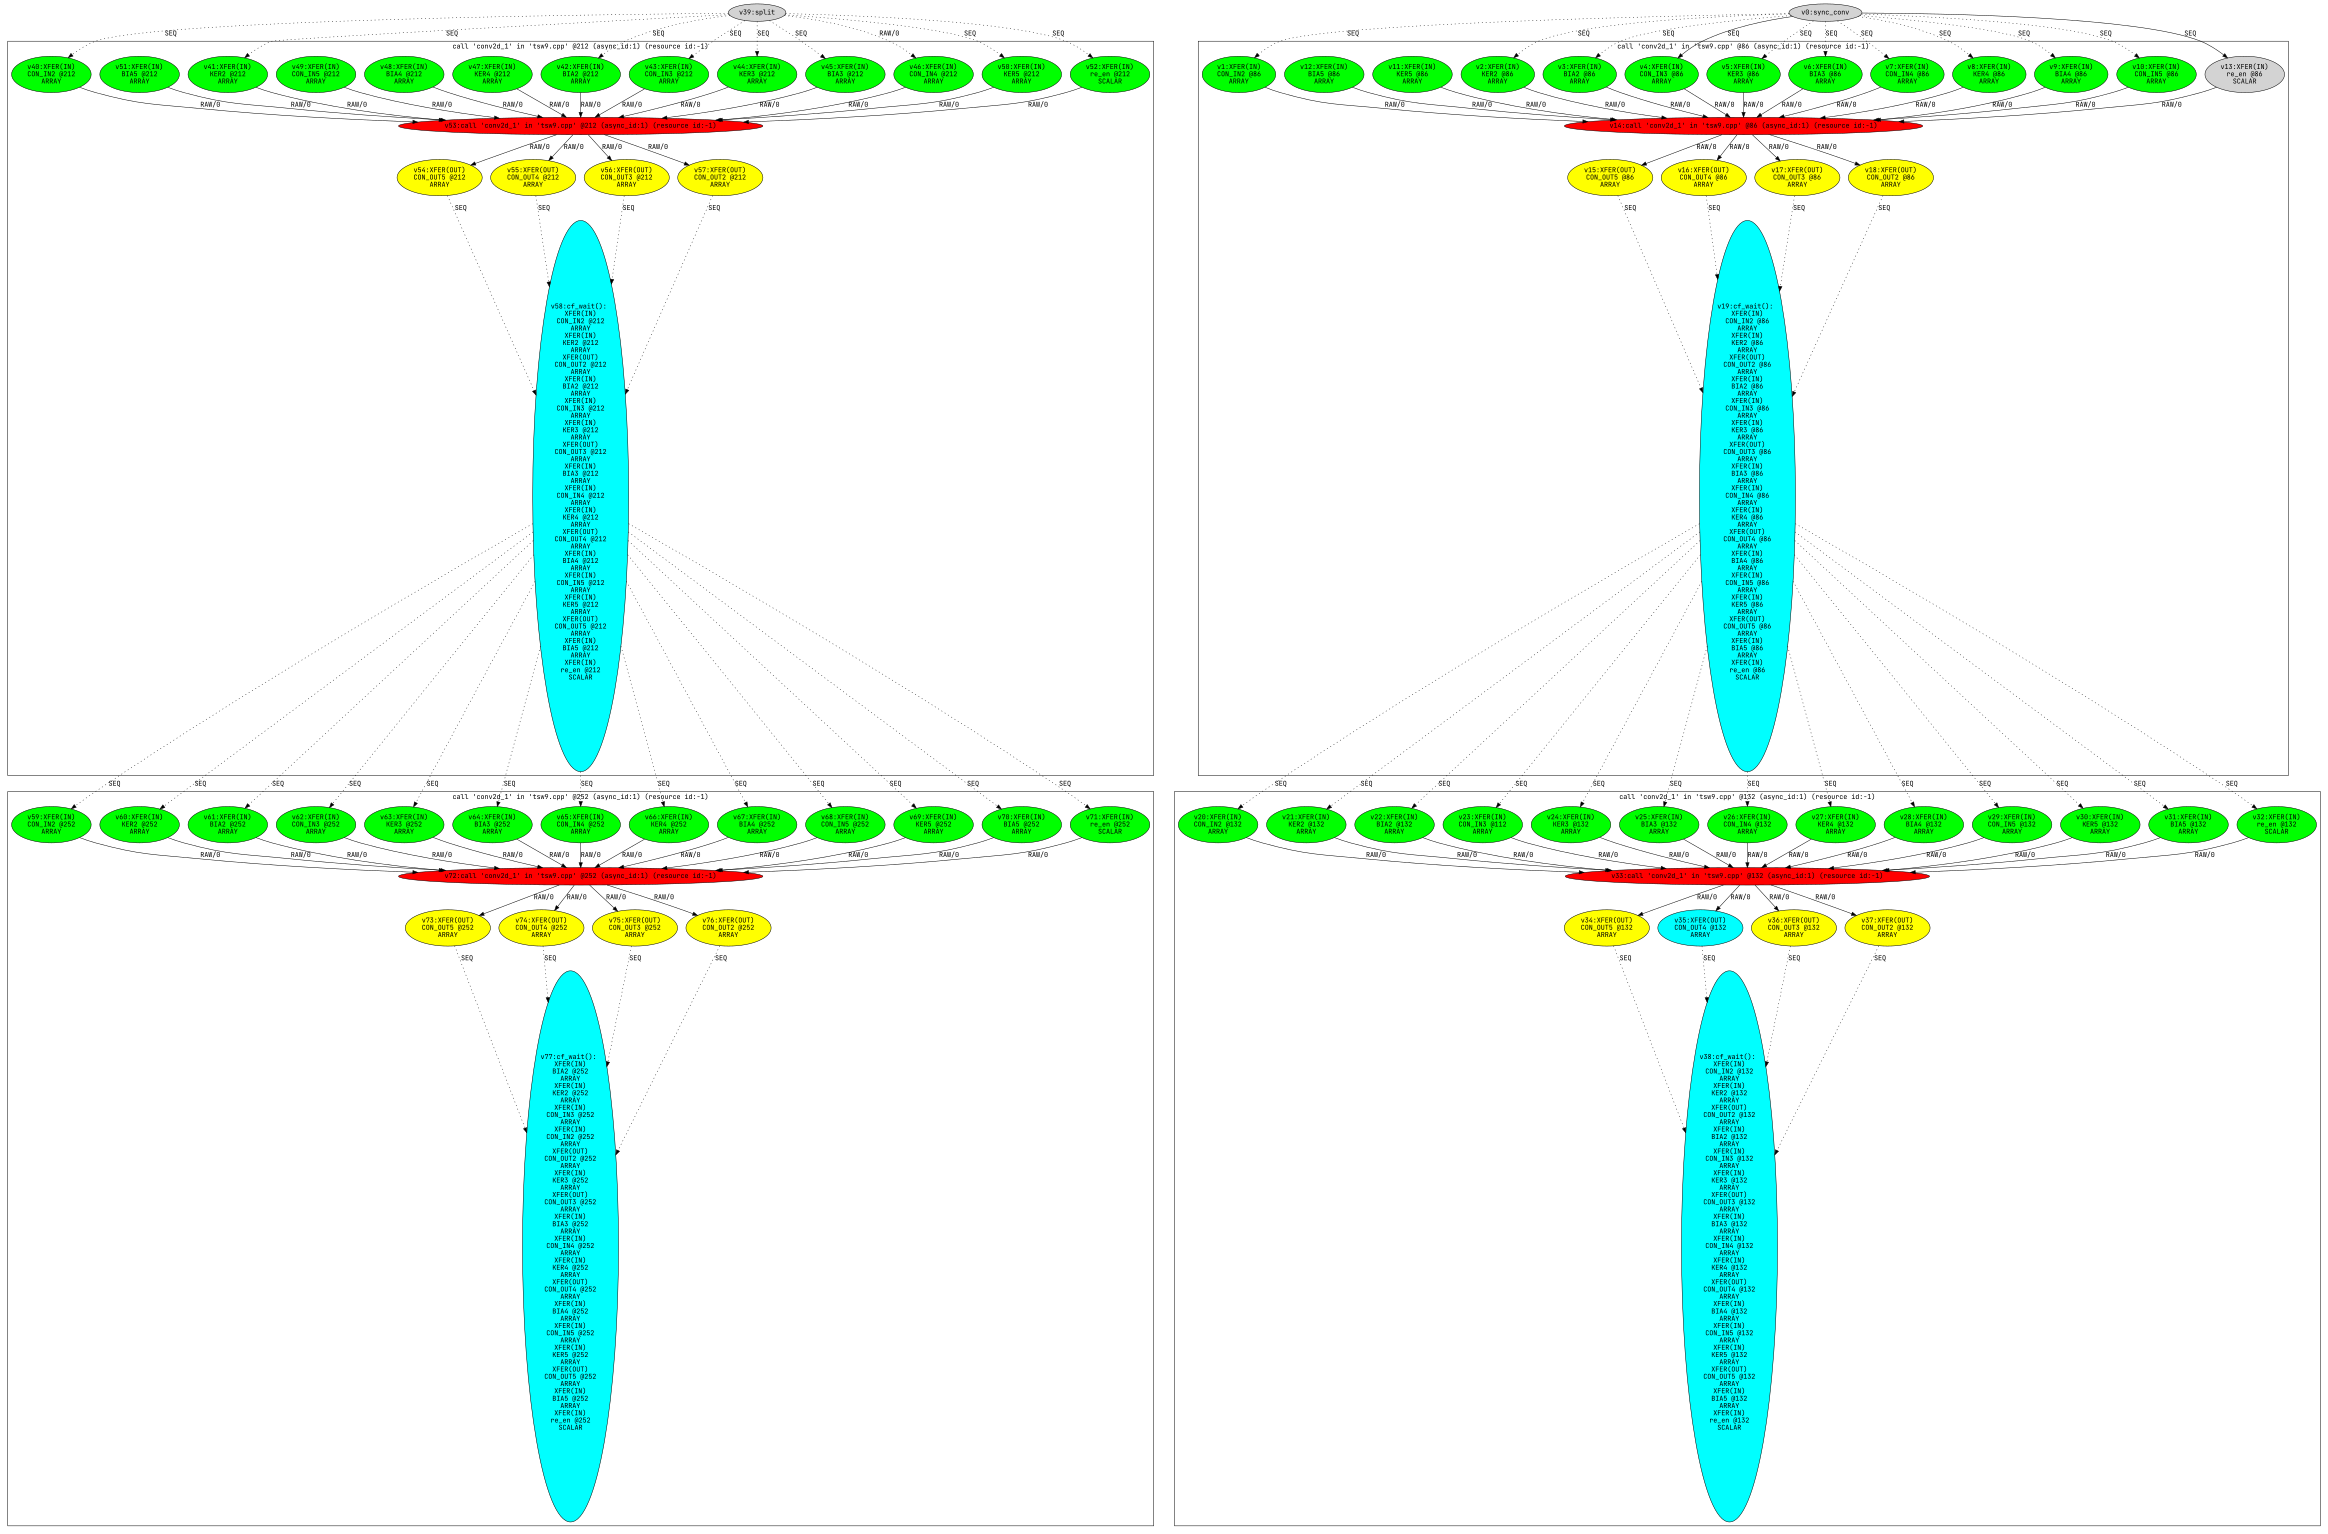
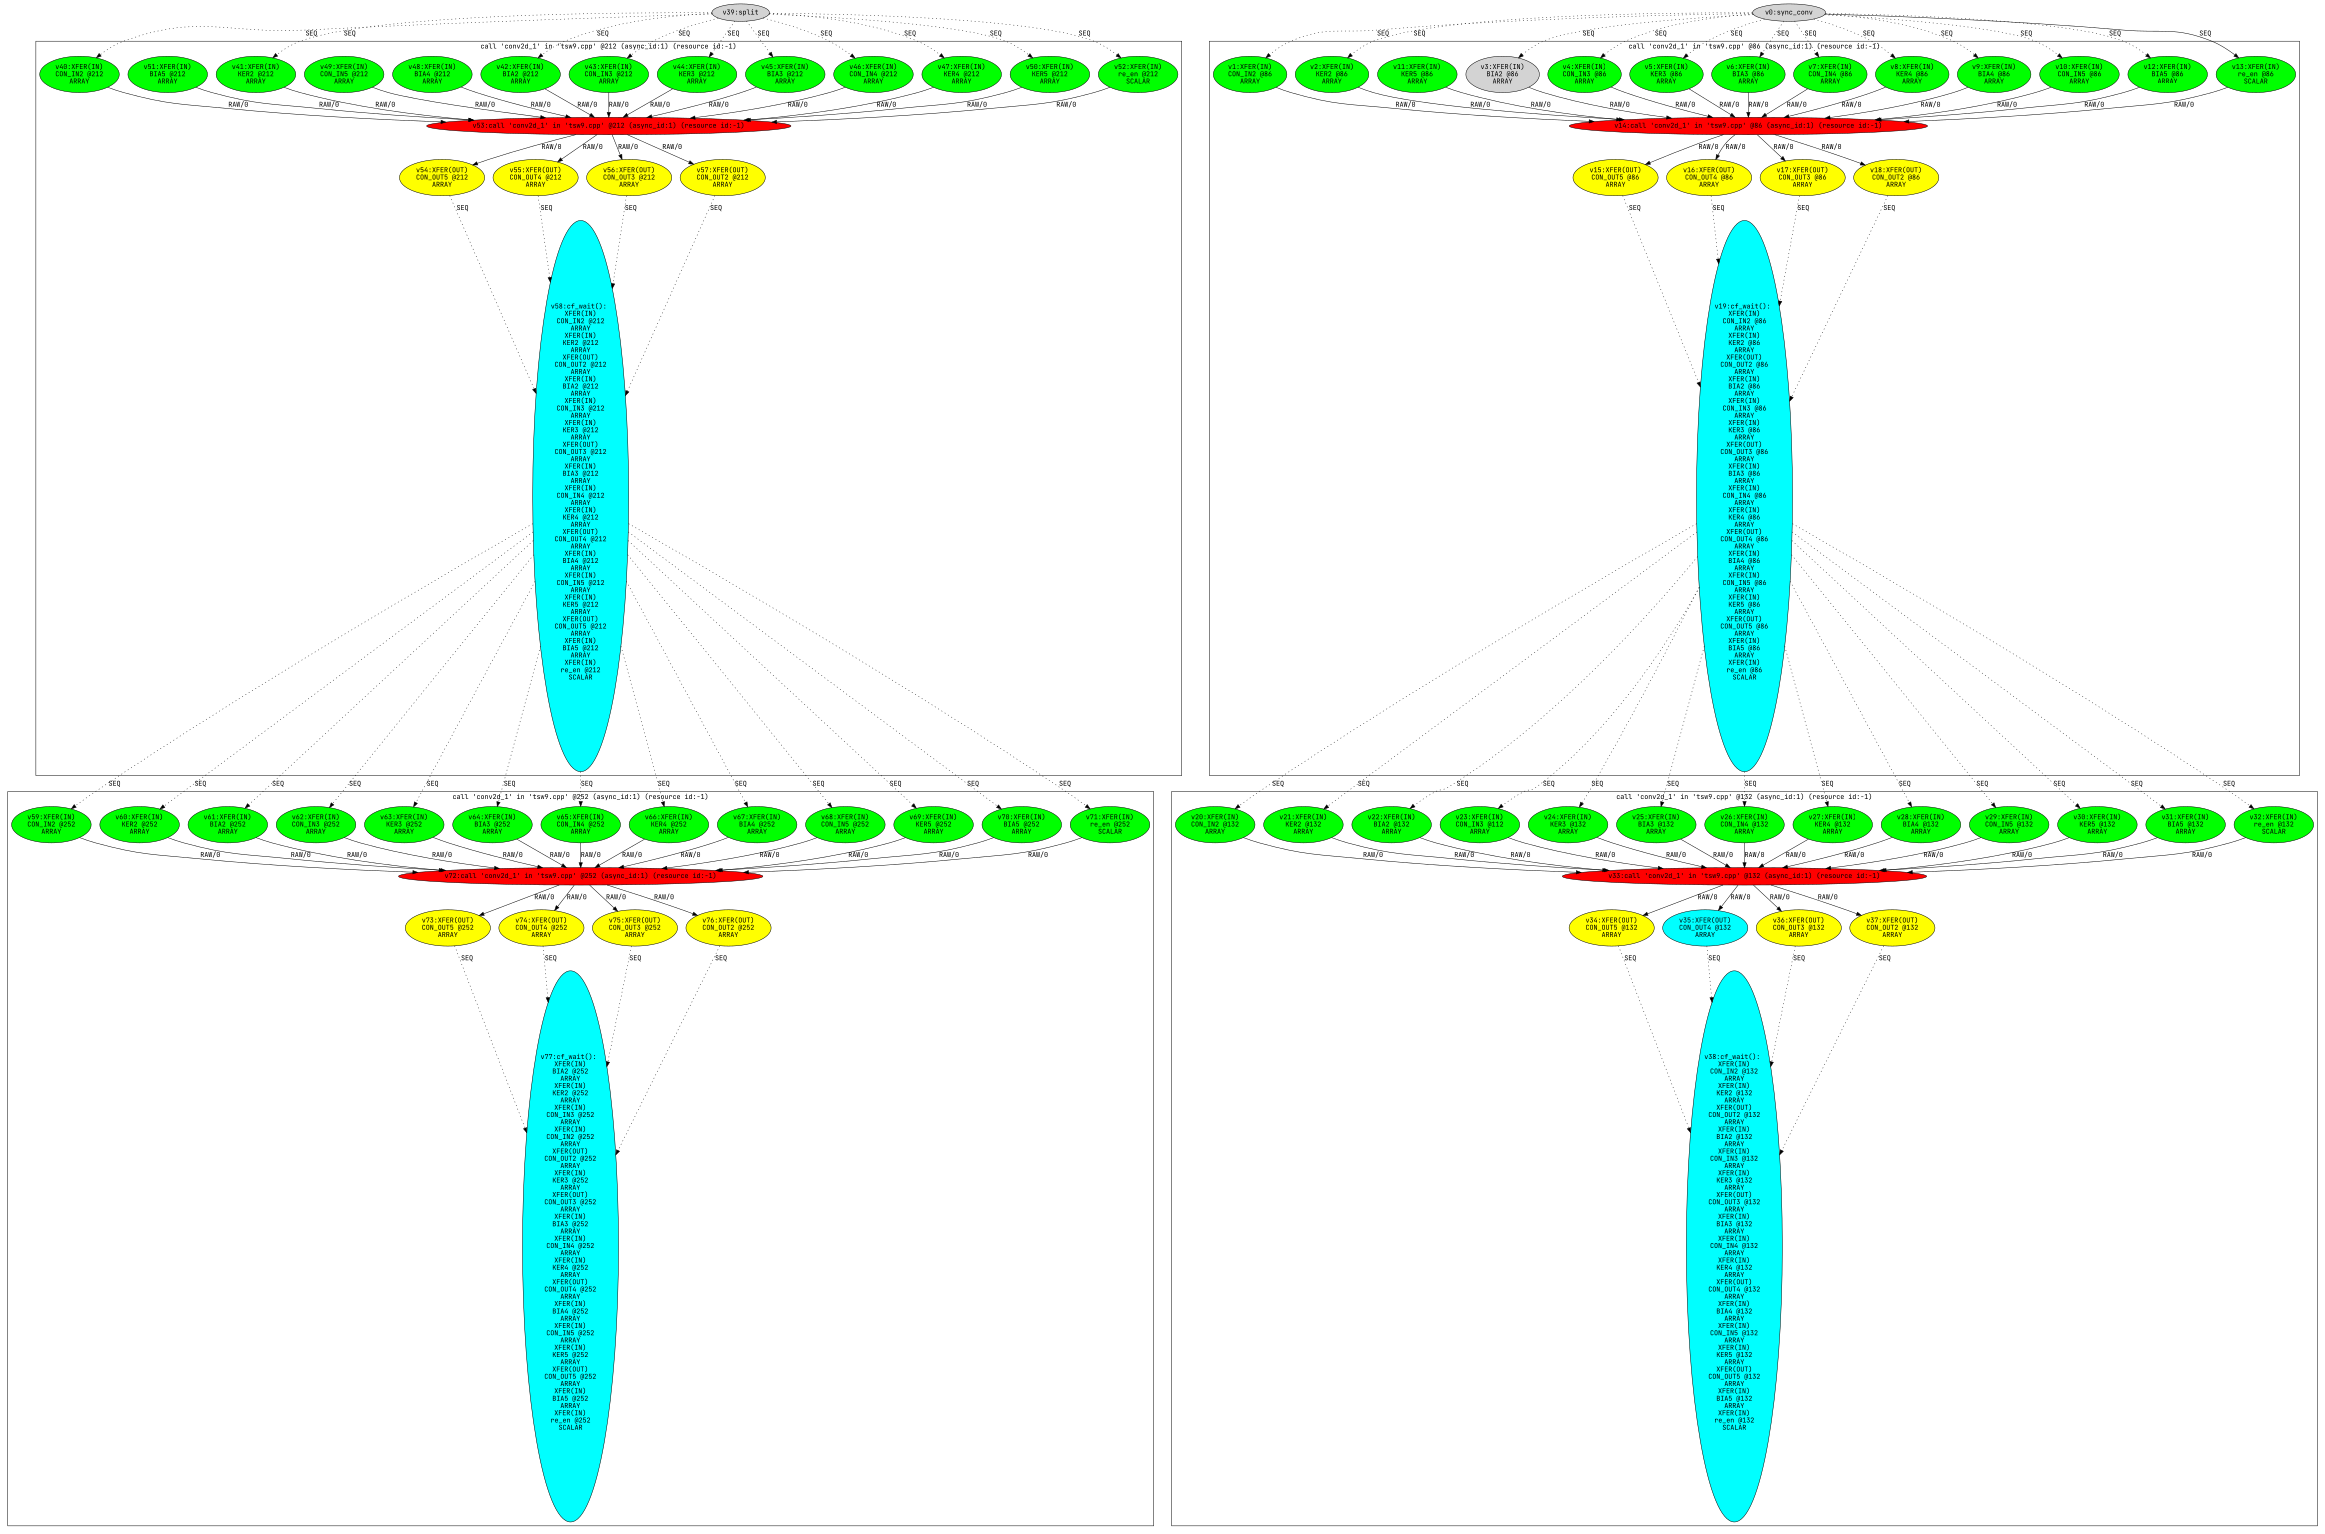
none -> (858, 24)
(1735, 29) -> (1676, 25)
none -> (2070, 29)
(889, 34) -> (826, 34)
(1580, 74) -> (1503, 74)
(2245, 74) -> (2256, 74)
